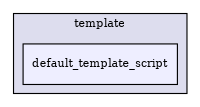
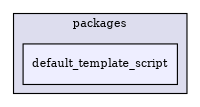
(100, 24) -> (100, 24)
